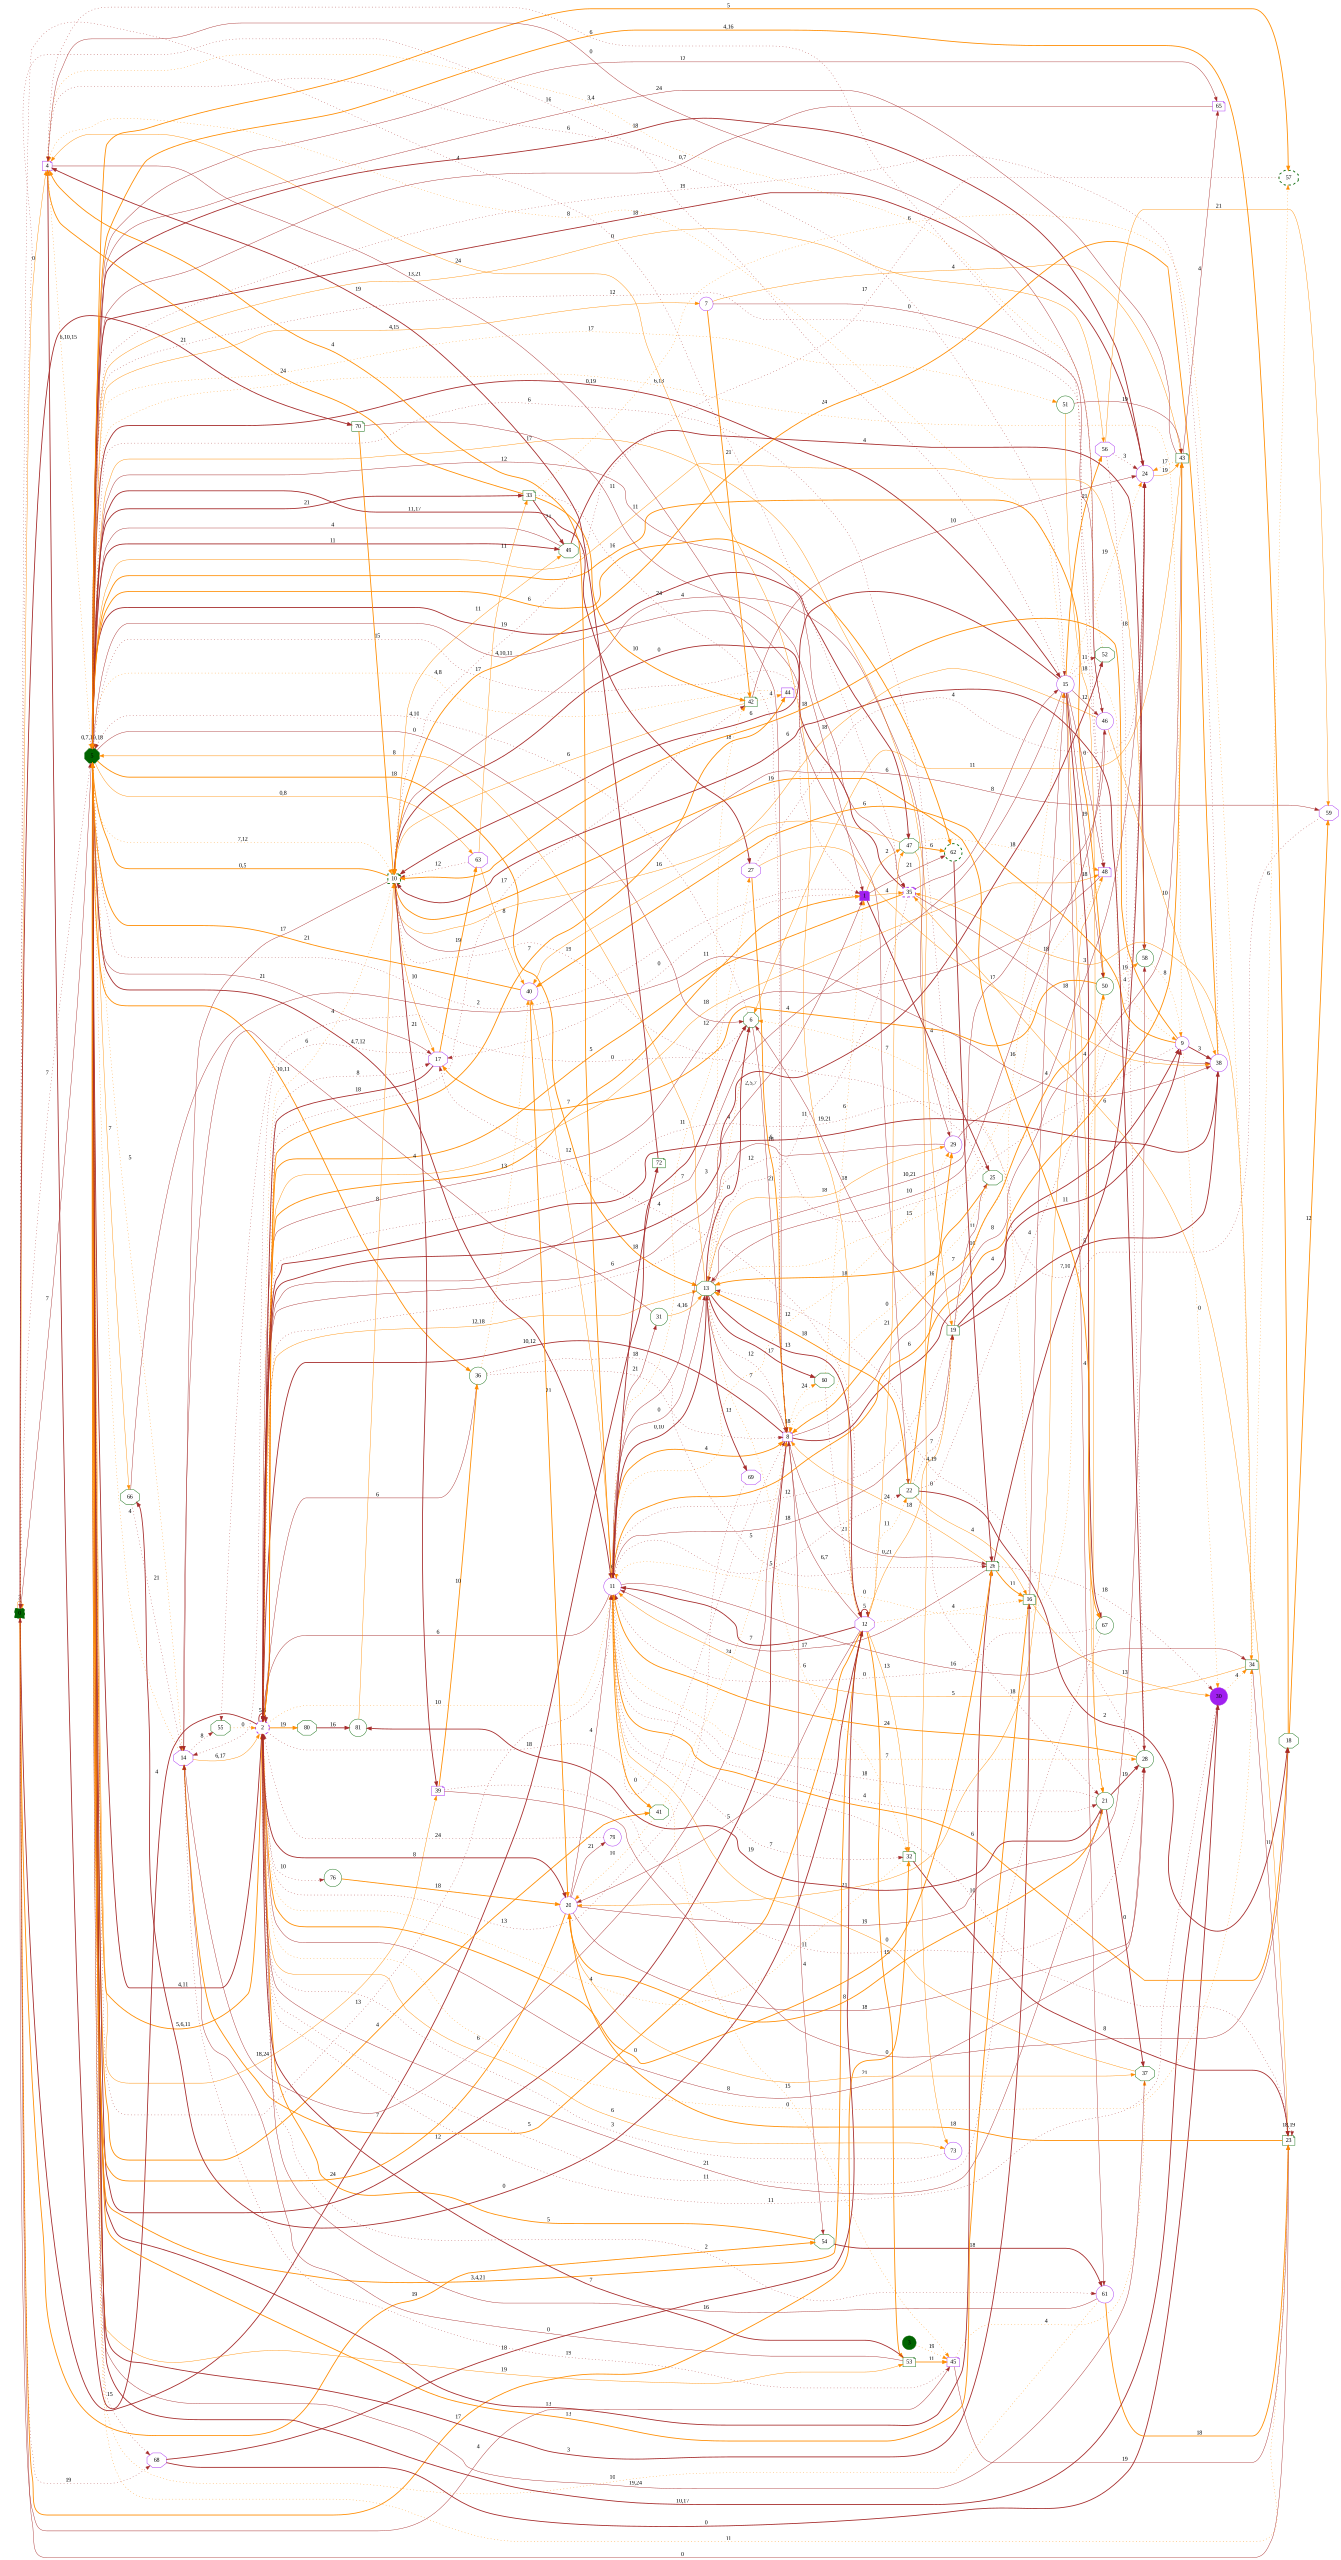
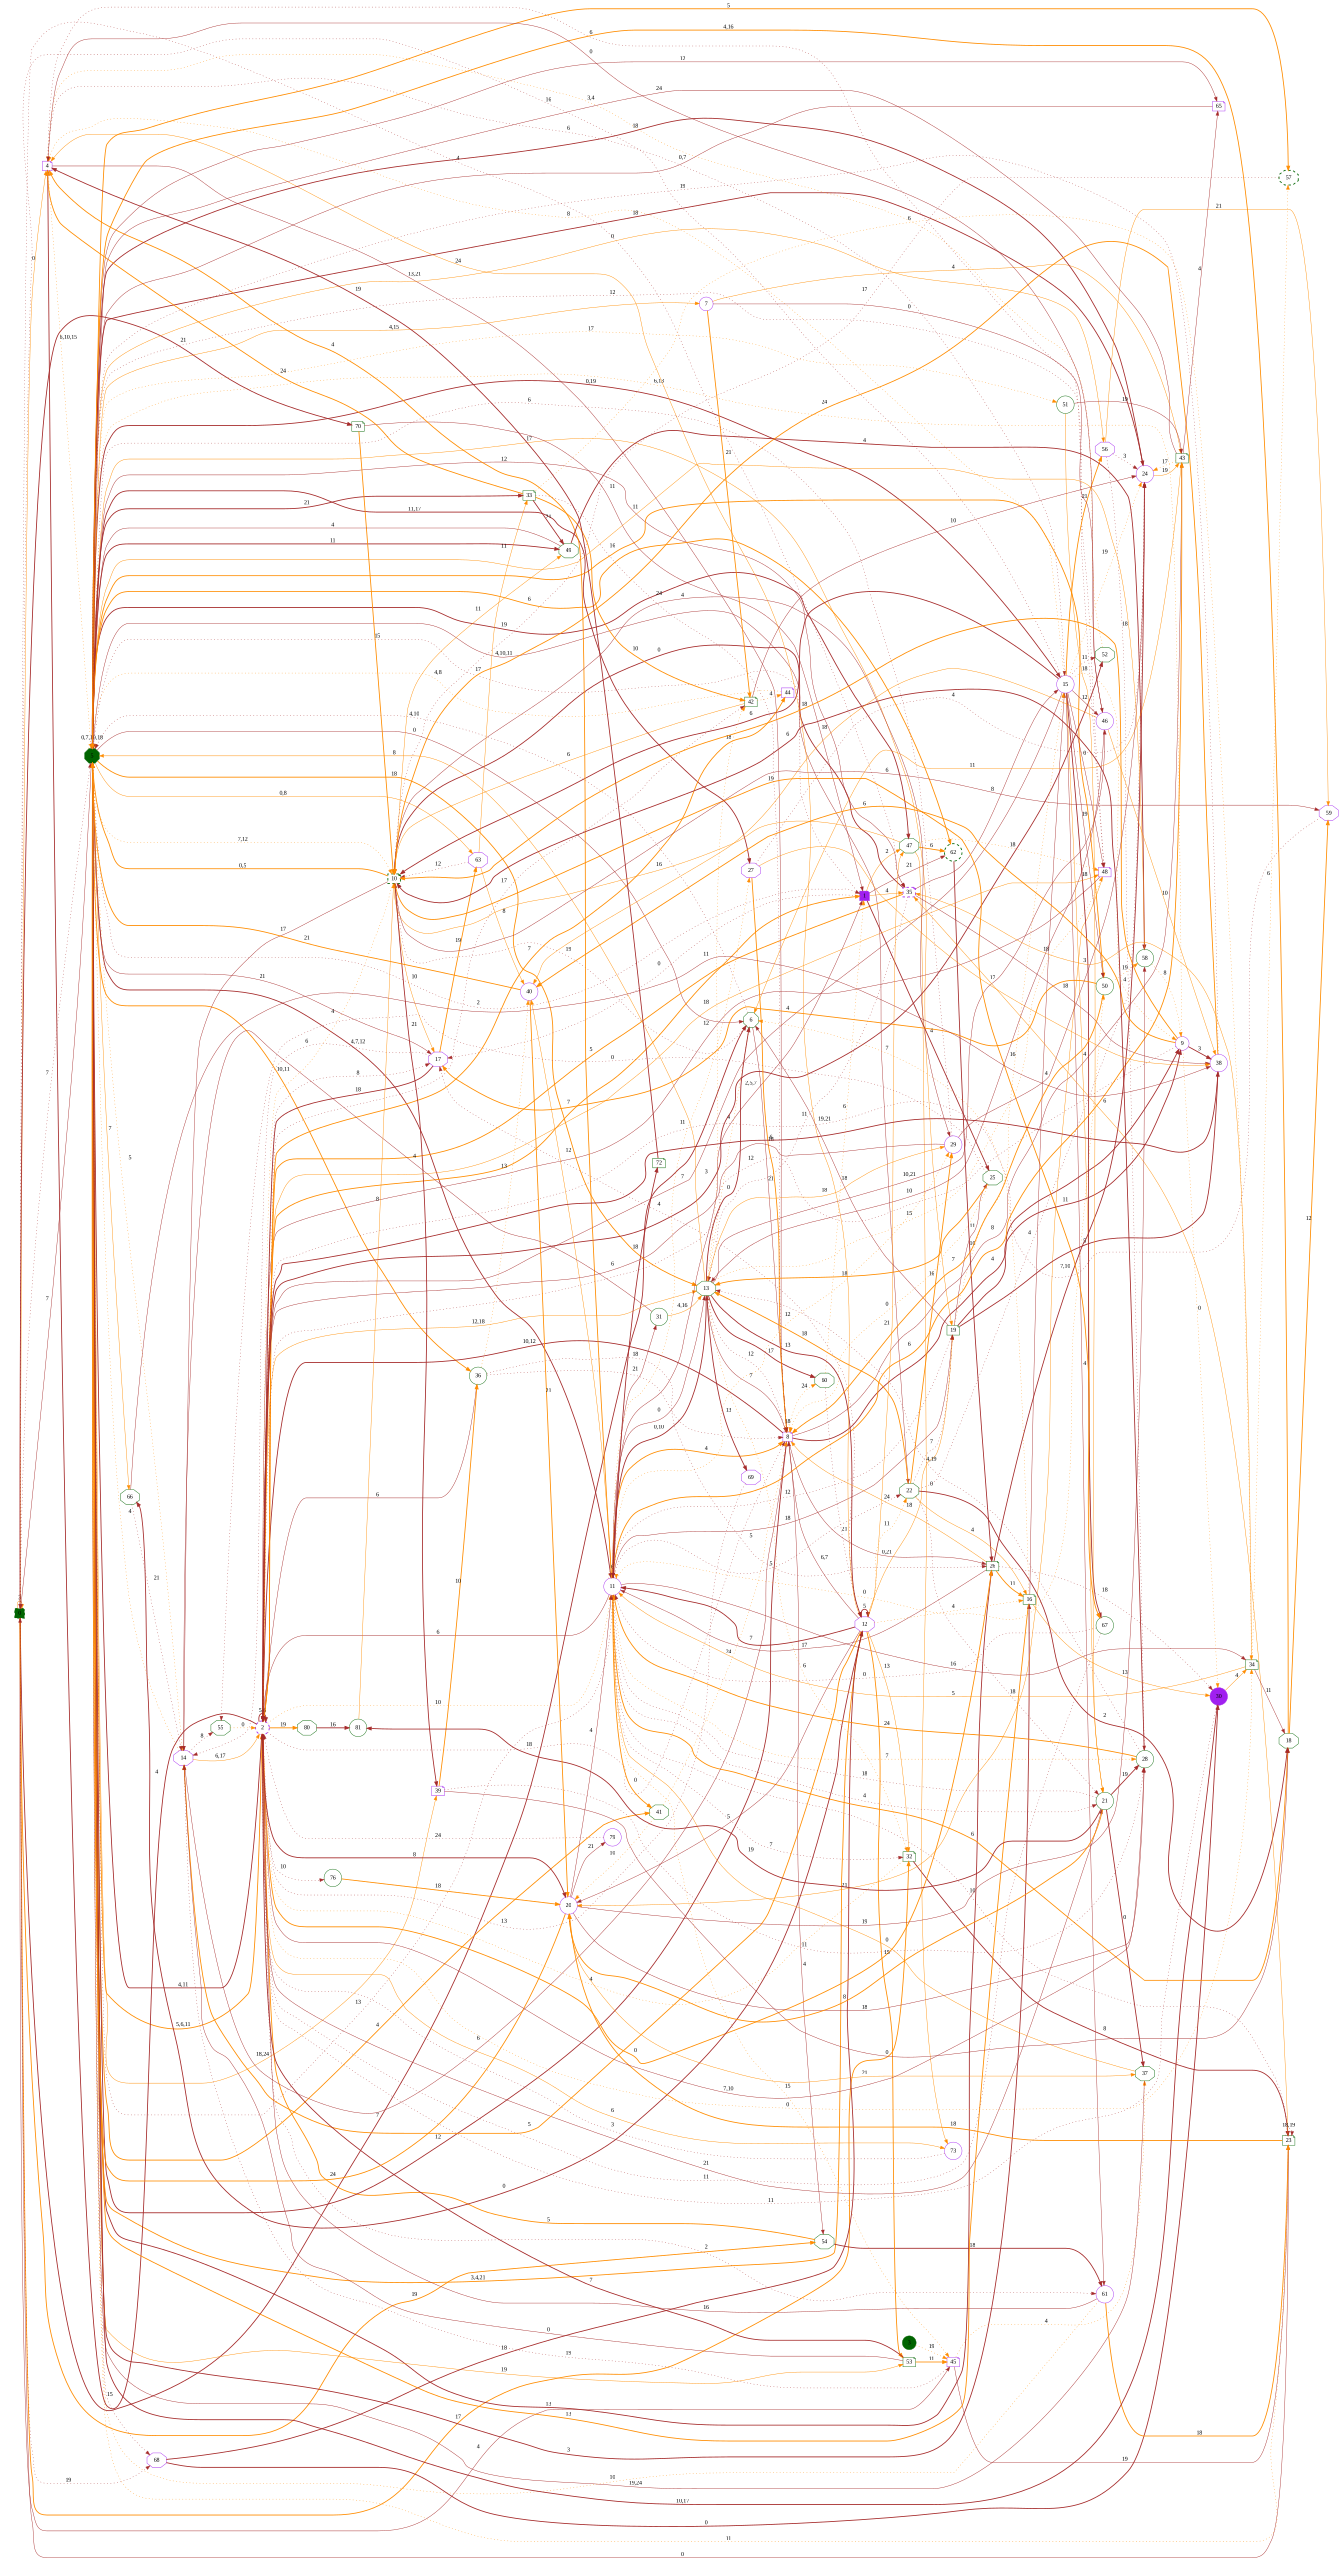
(1234, 1681) -> (1234, 1681)
(1270, 1900) -> (1269, 1700)
(729, 2089) -> (729, 2089)
